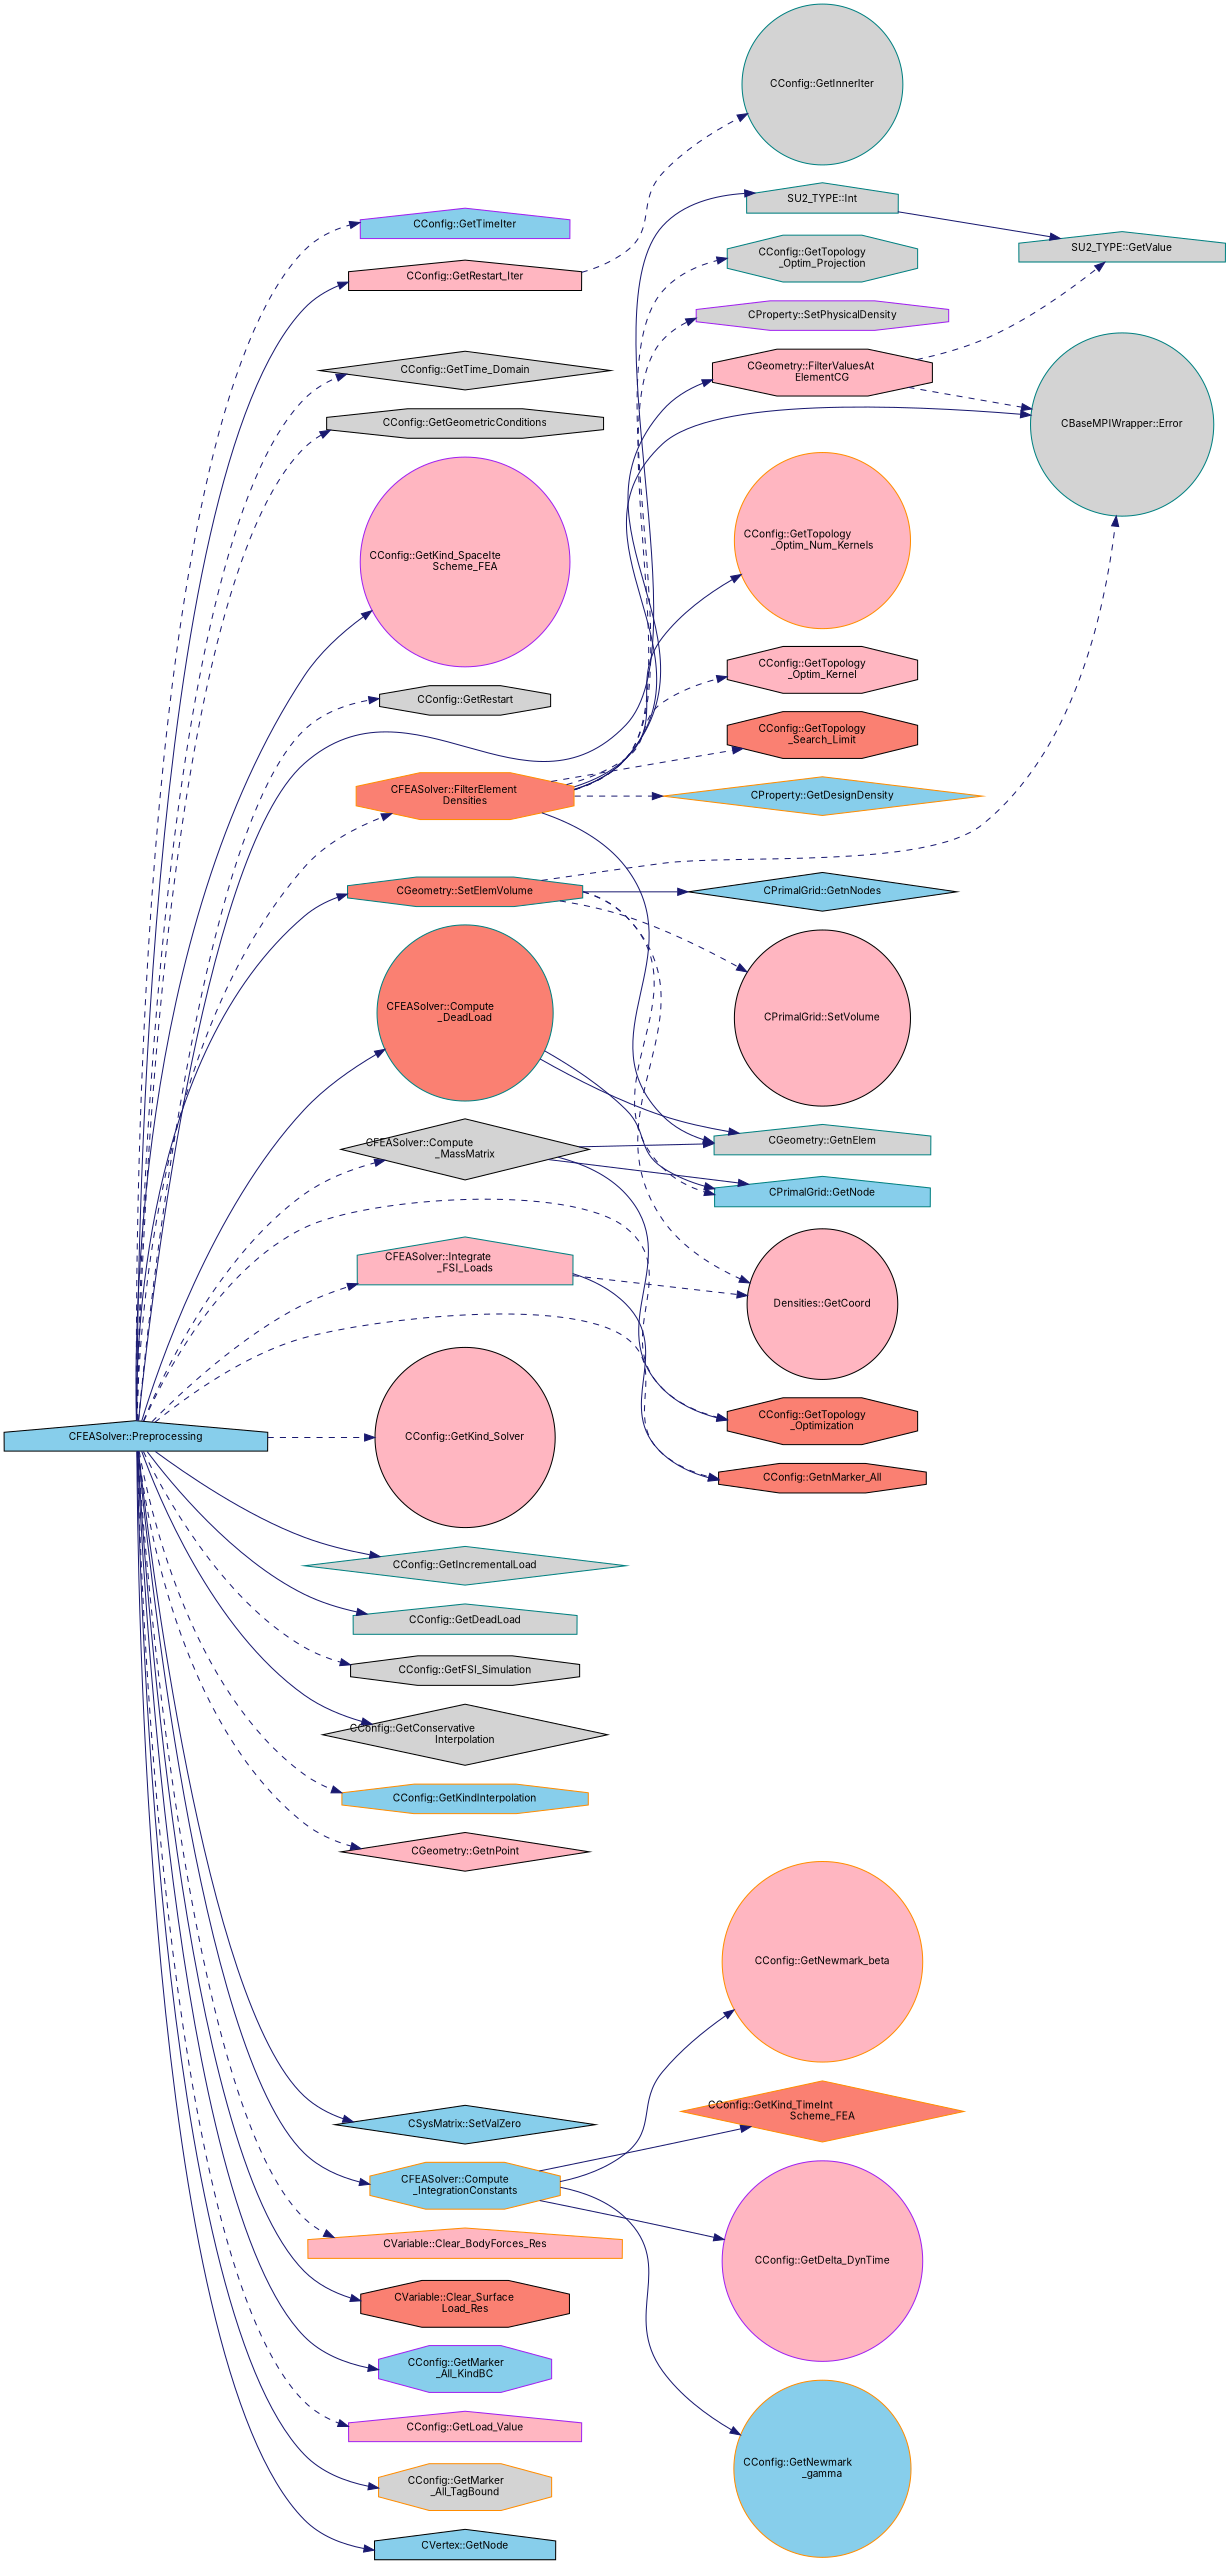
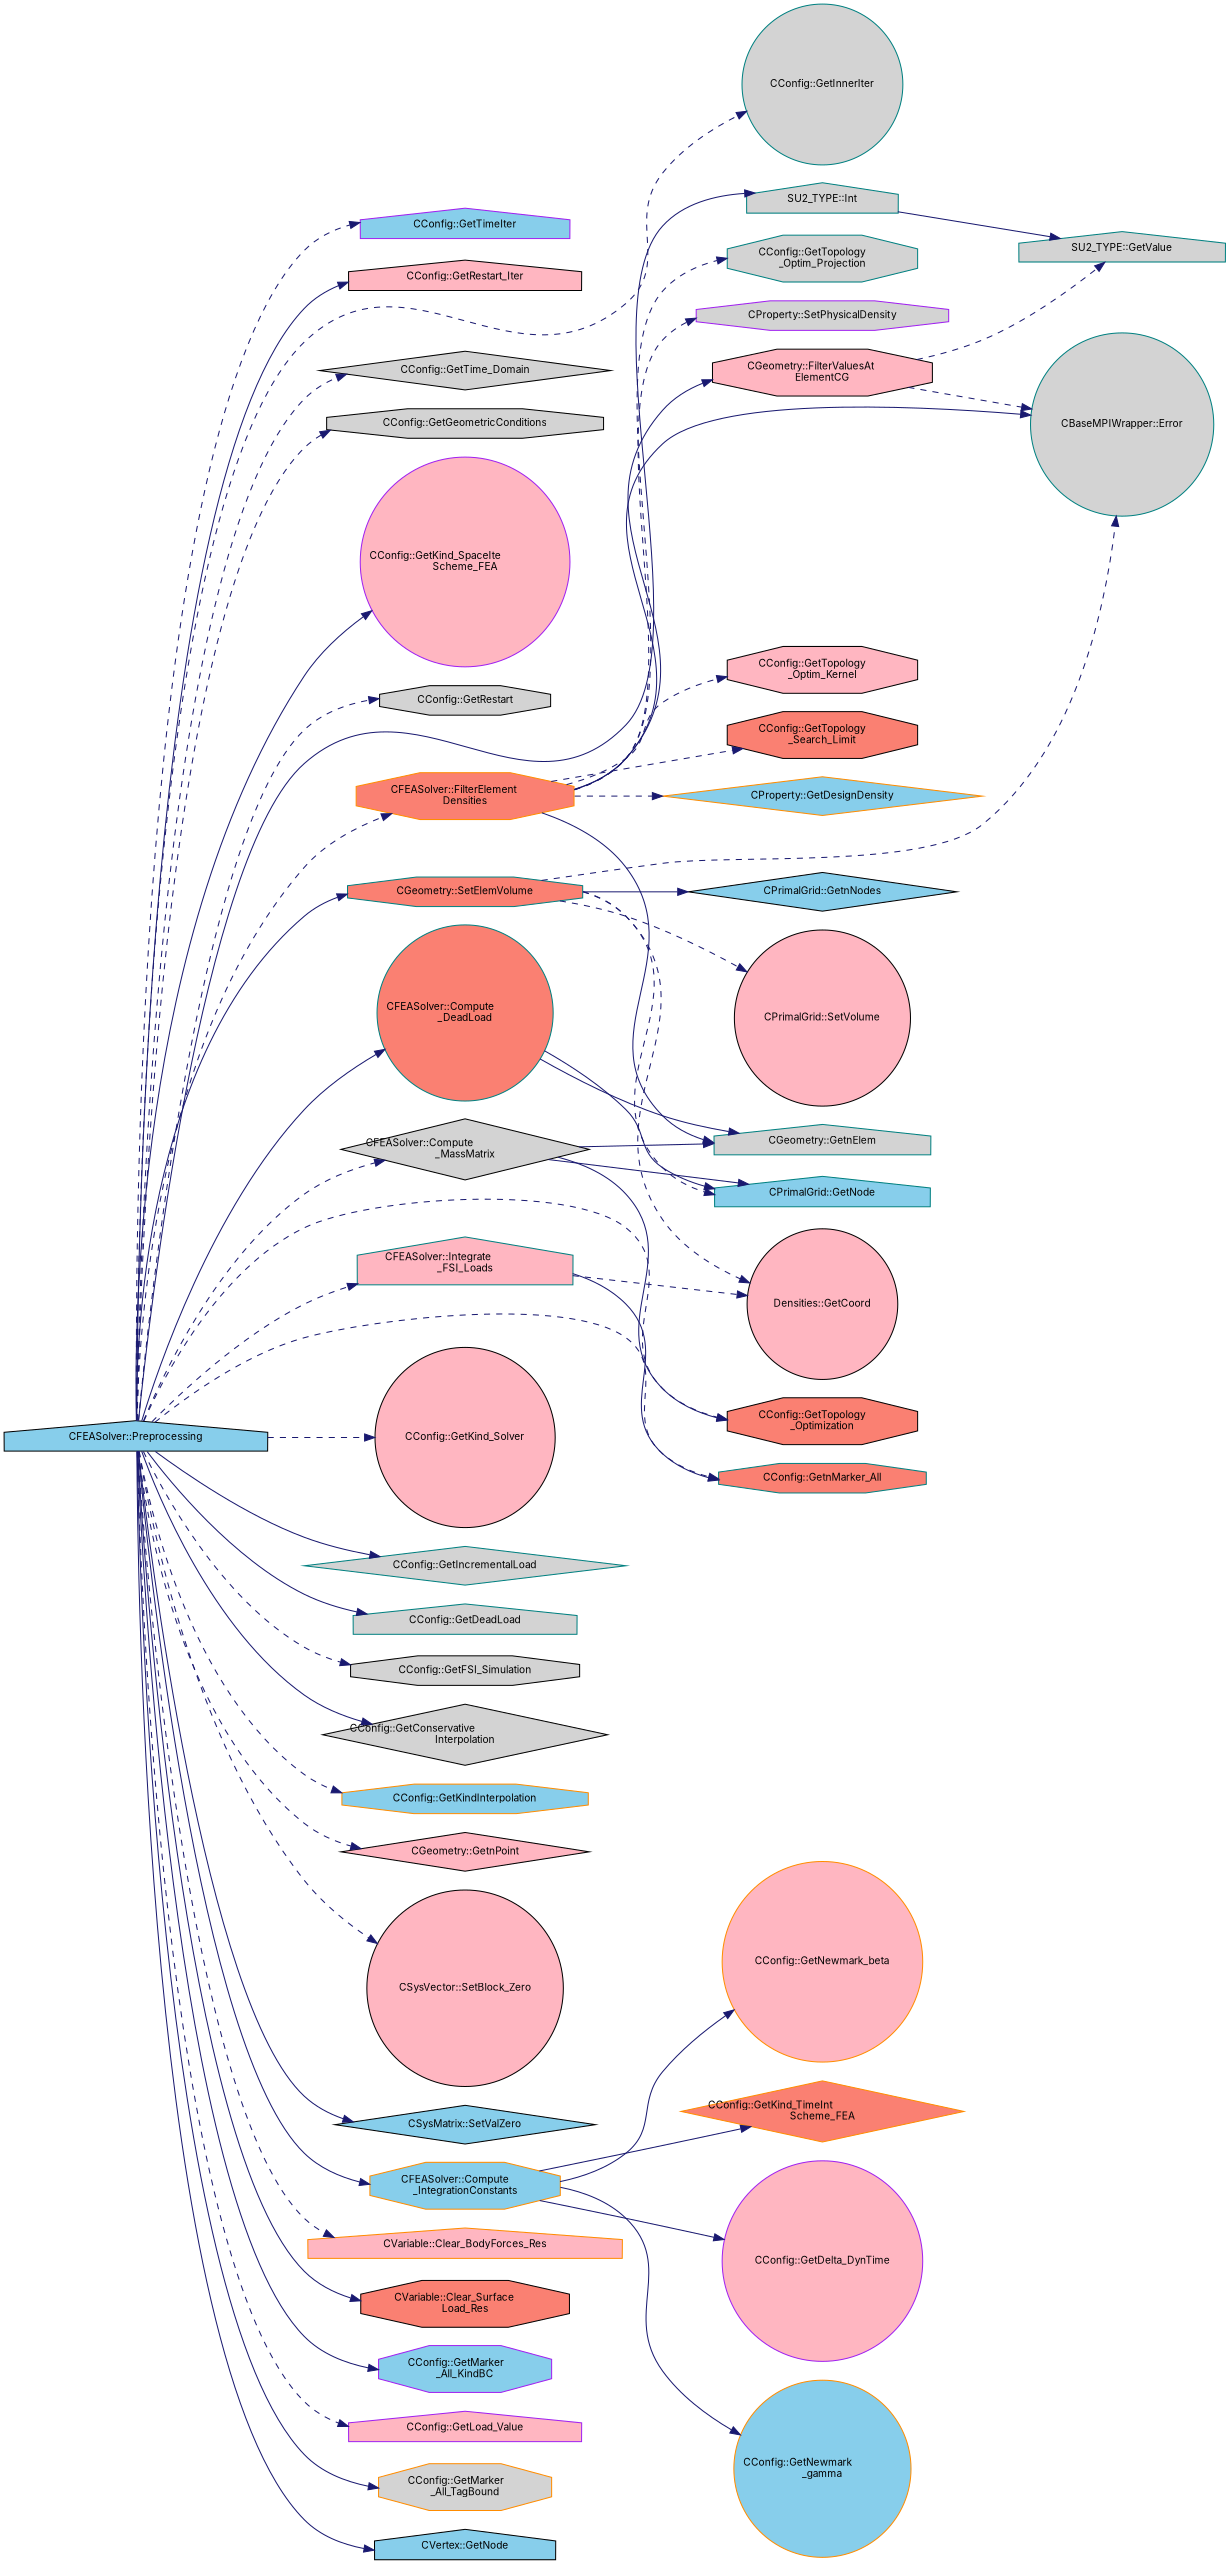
(651, 192) -> (227, 503)
(822, 541) -> none
(822, 1478) -> (822, 1478)
none -> (465, 1988)
